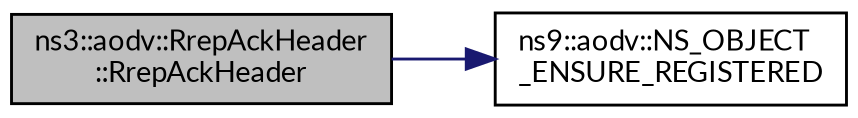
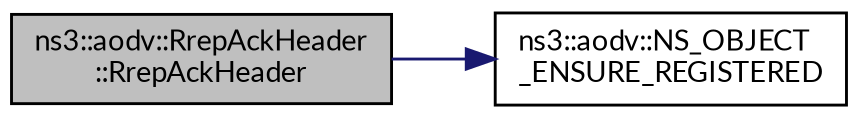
(671, 59) -> (671, 59)
